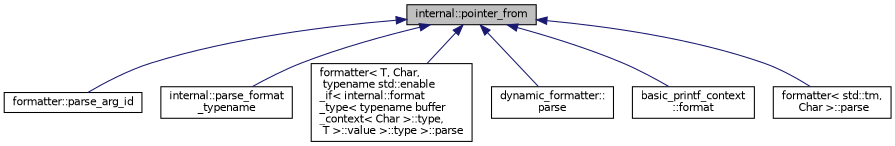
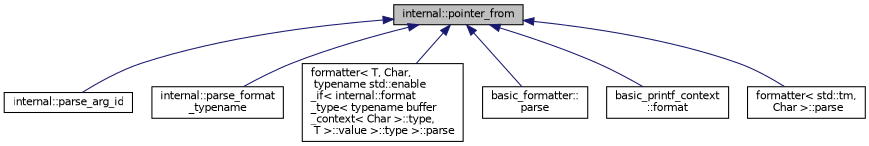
(73, 103) -> (68, 103)
(553, 103) -> (535, 103)
